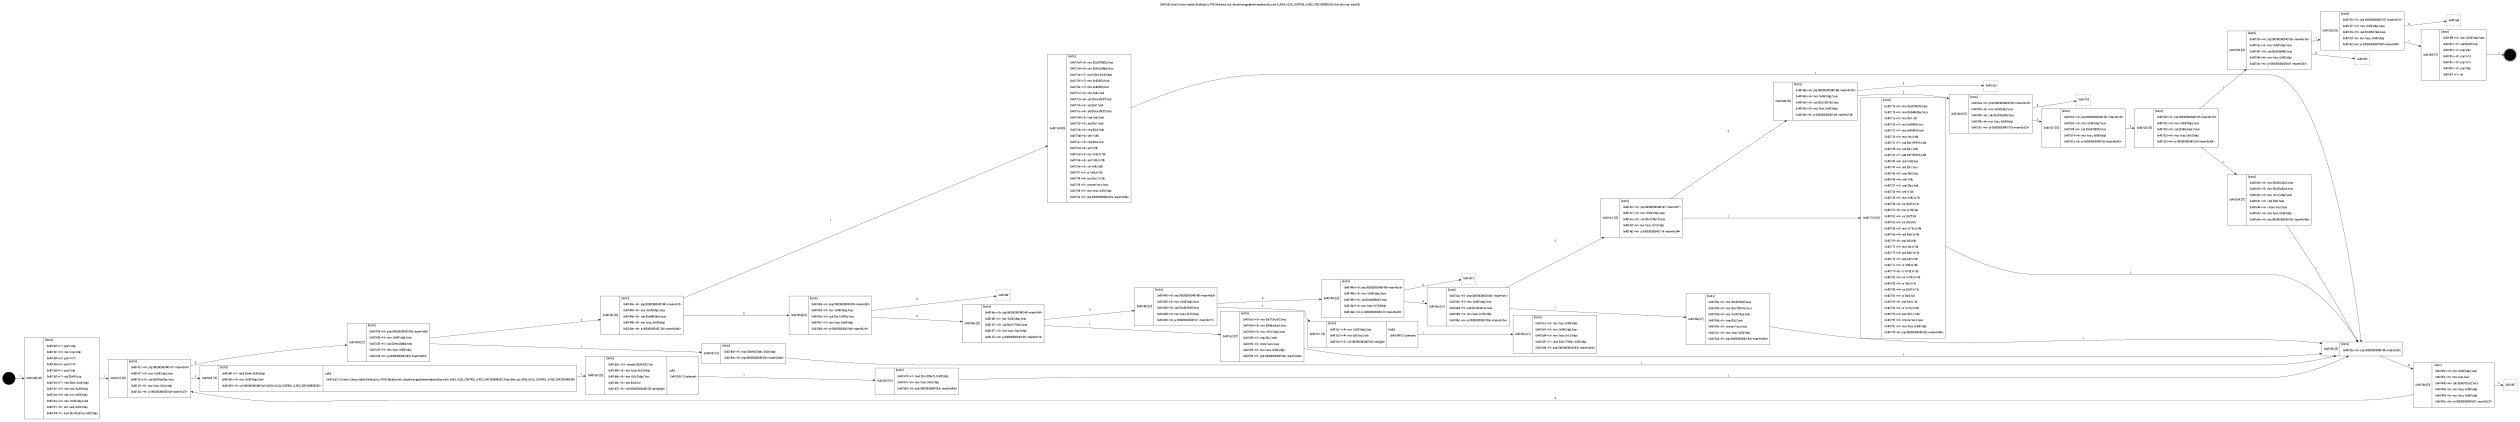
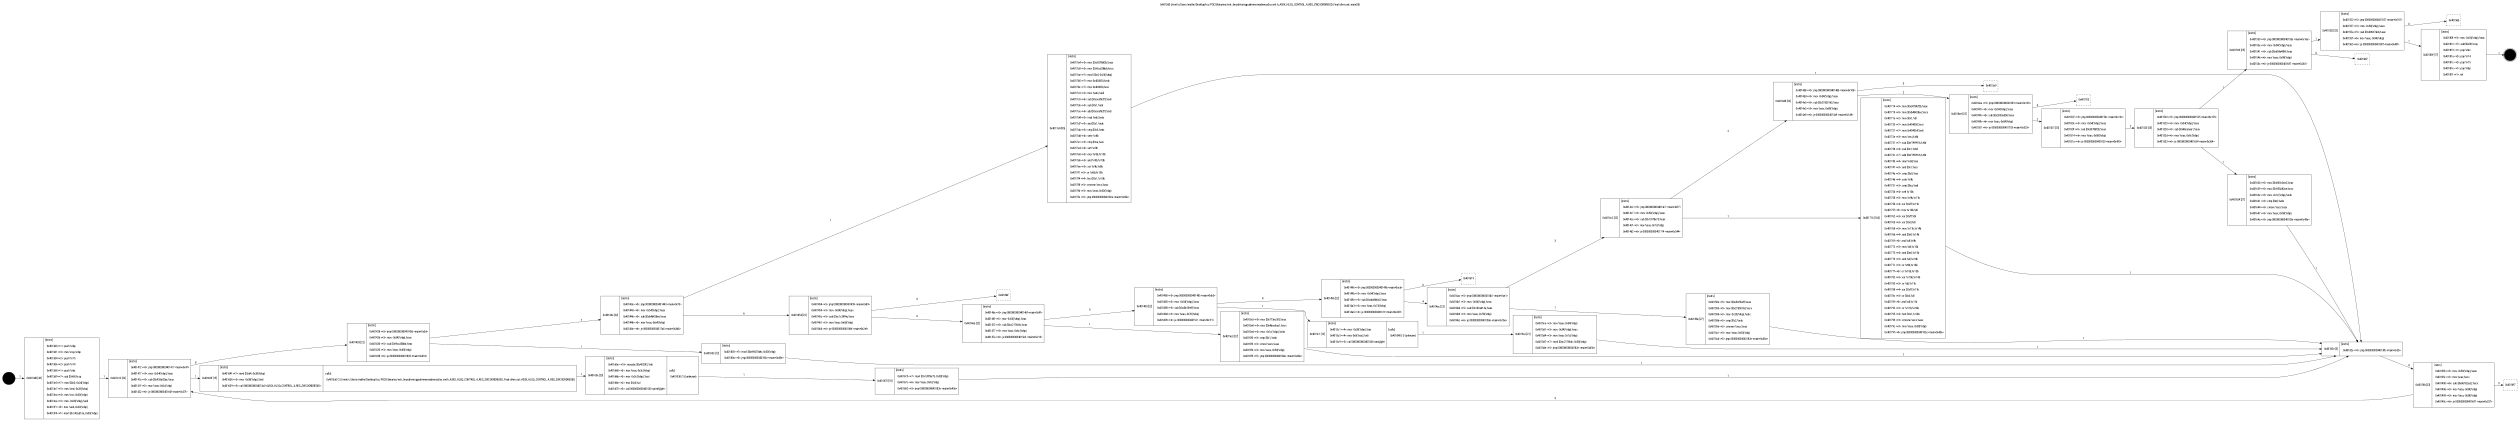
none -> (1958, 349)
